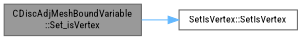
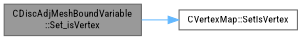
(238, 20) -> (238, 20)
